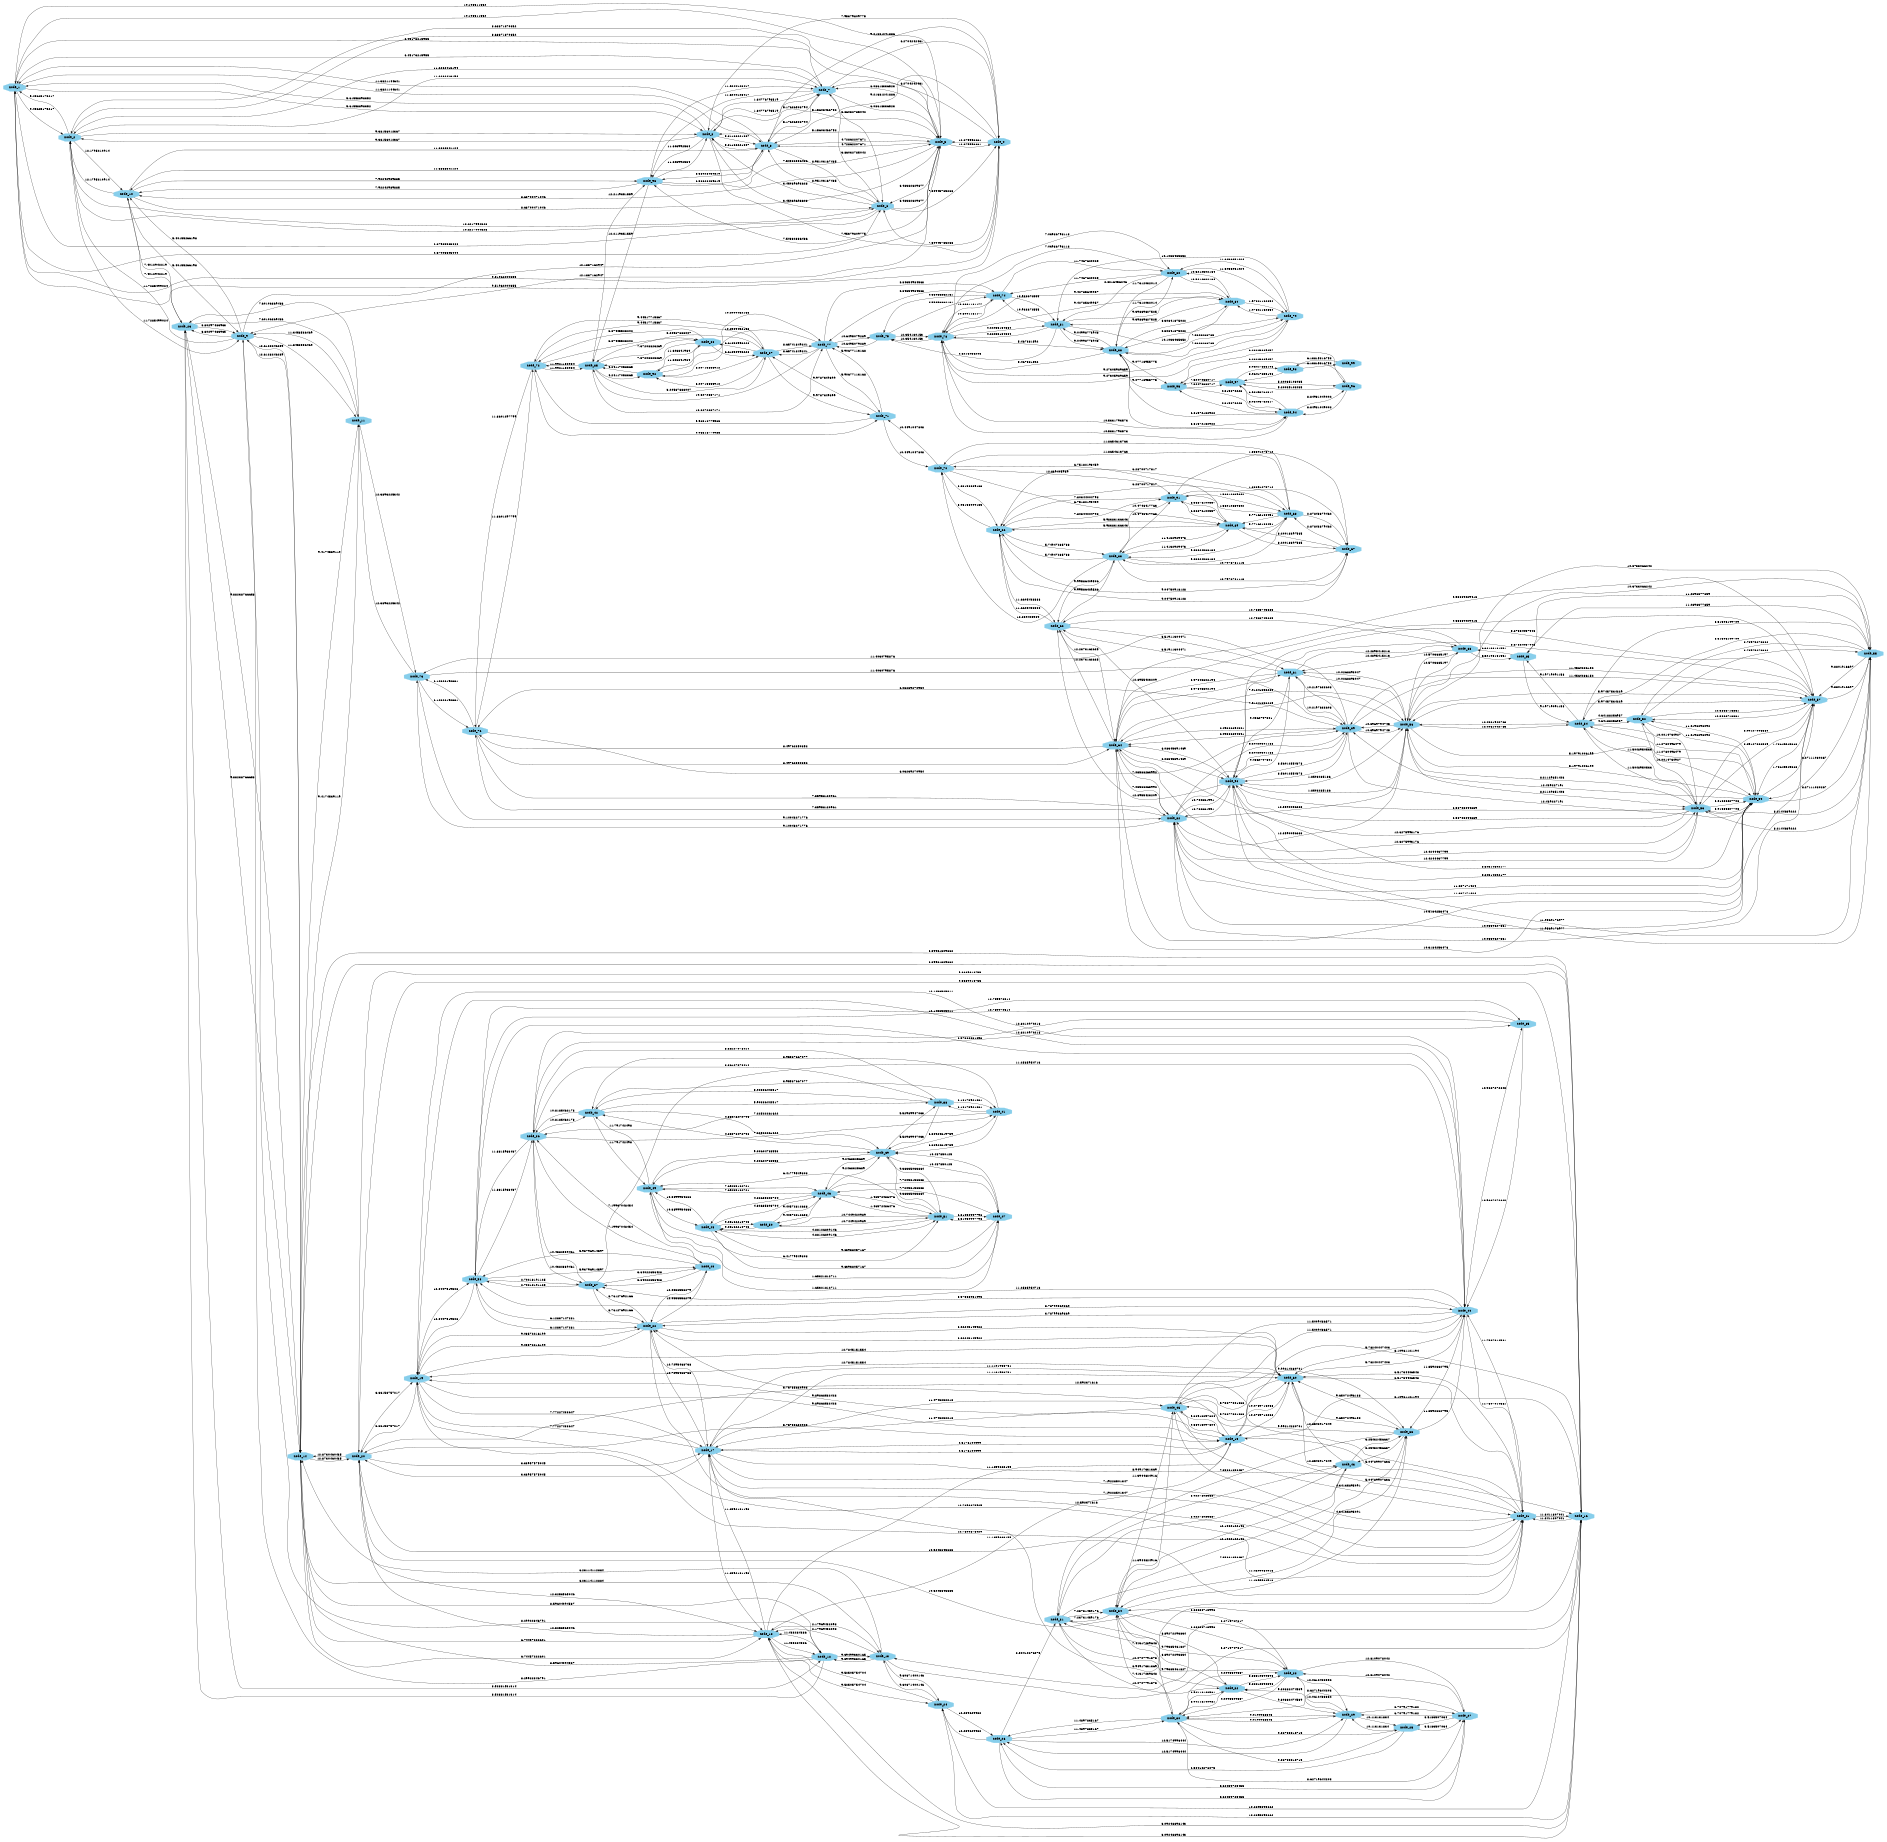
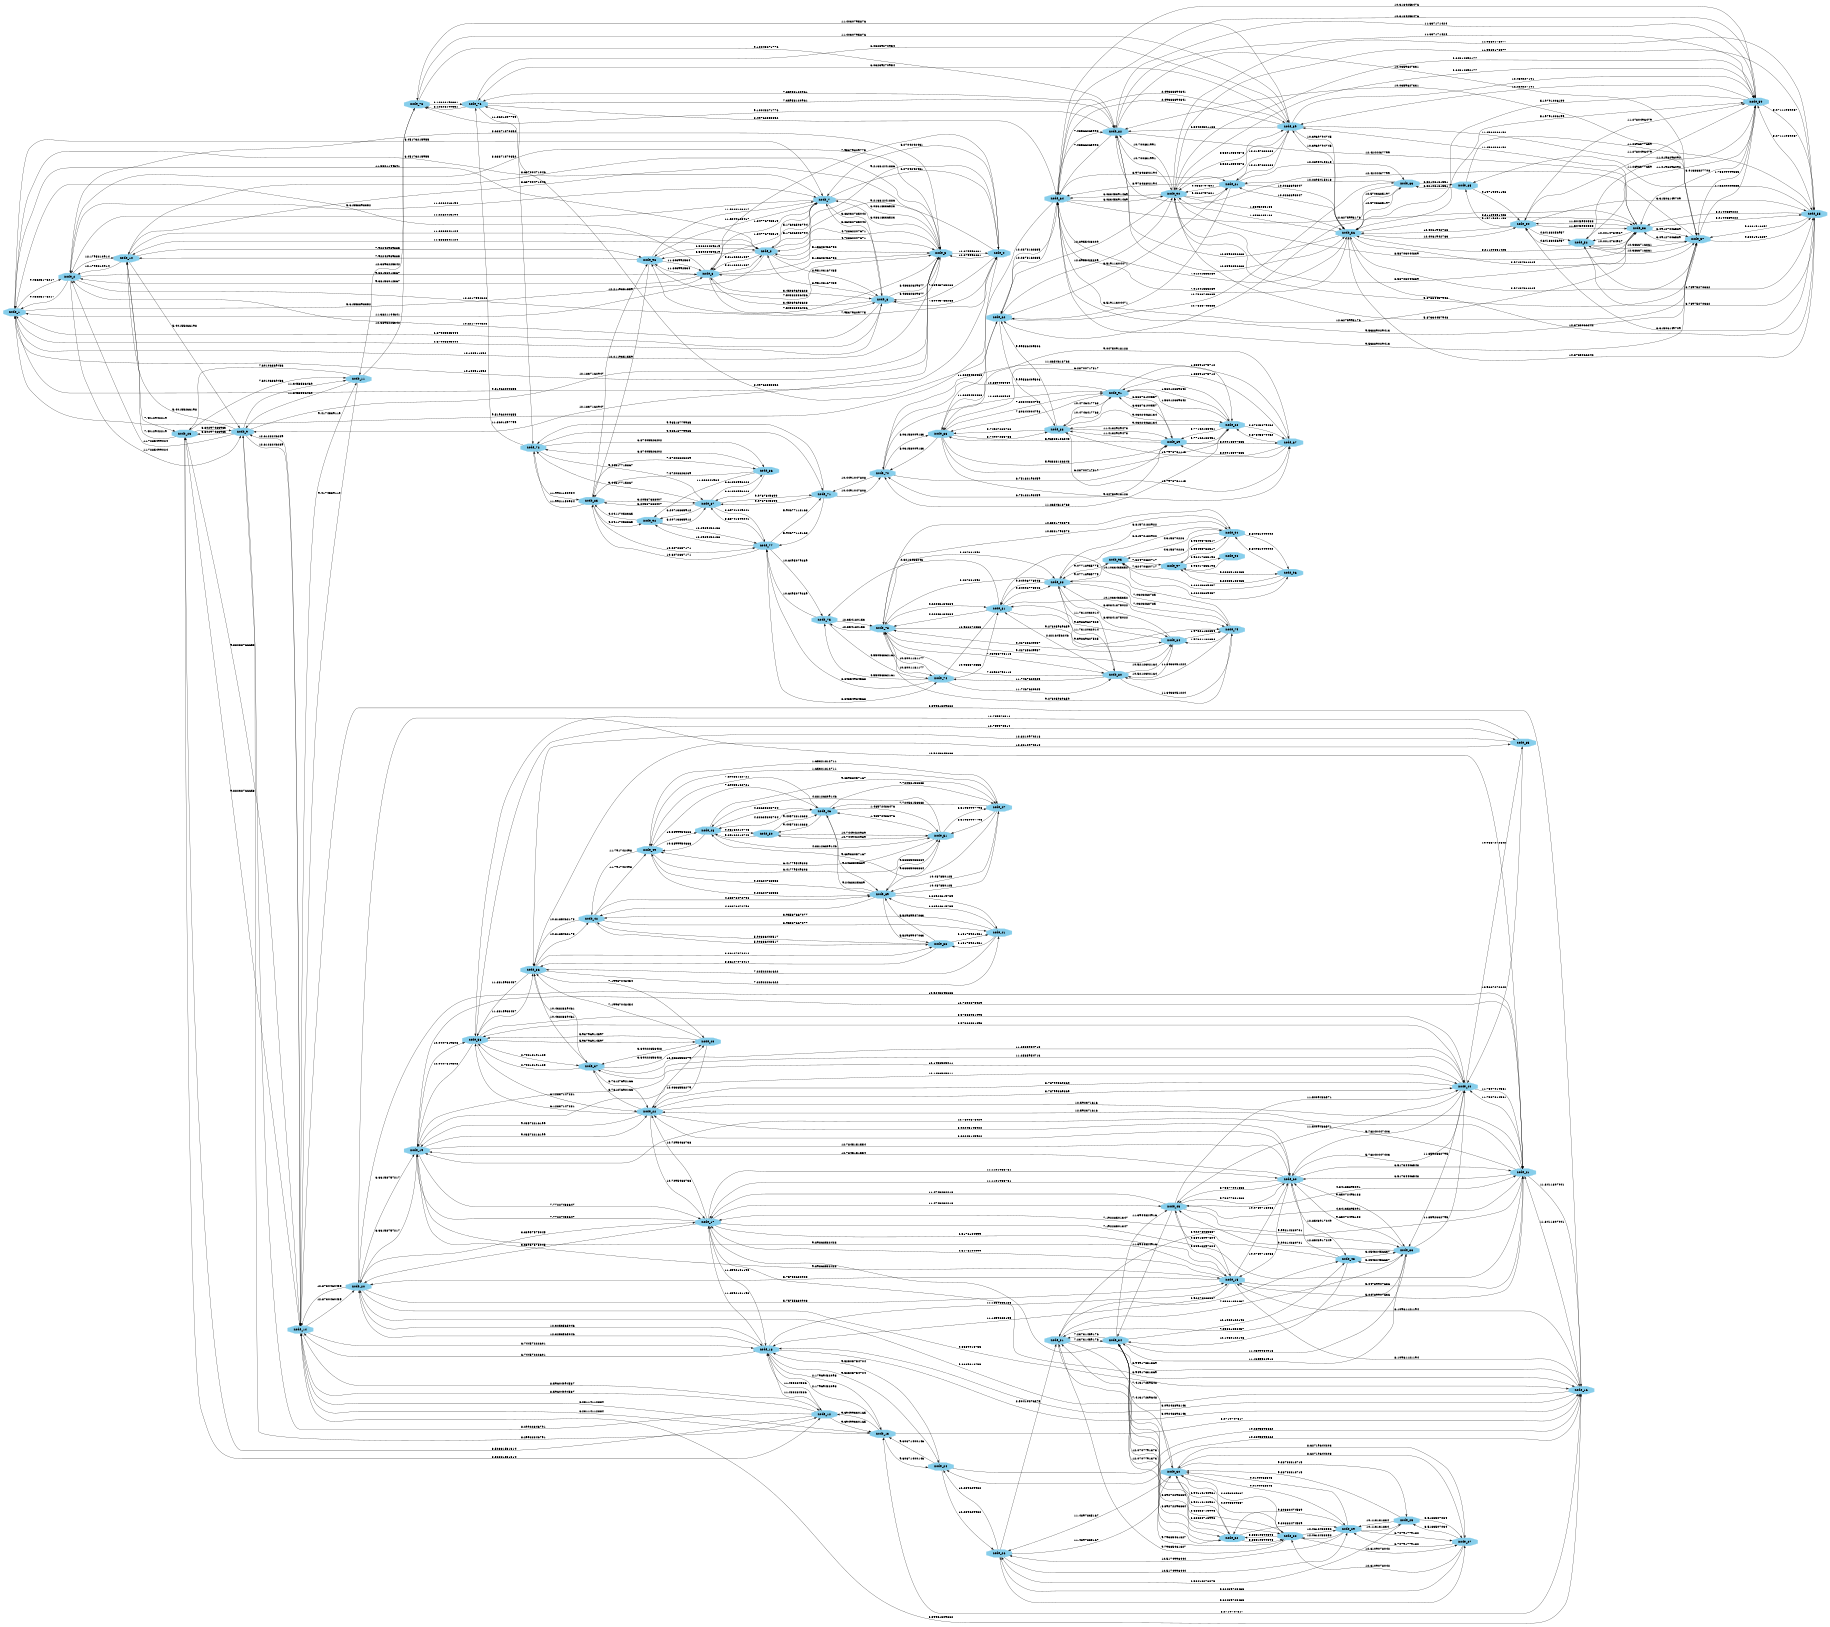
(1348, 364) -> none
(682, 365) -> none
(996, 604) -> (971, 382)
(1248, 750) -> none
(1727, 805) -> none
